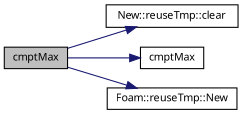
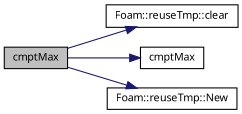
(172, 16) -> (172, 16)
